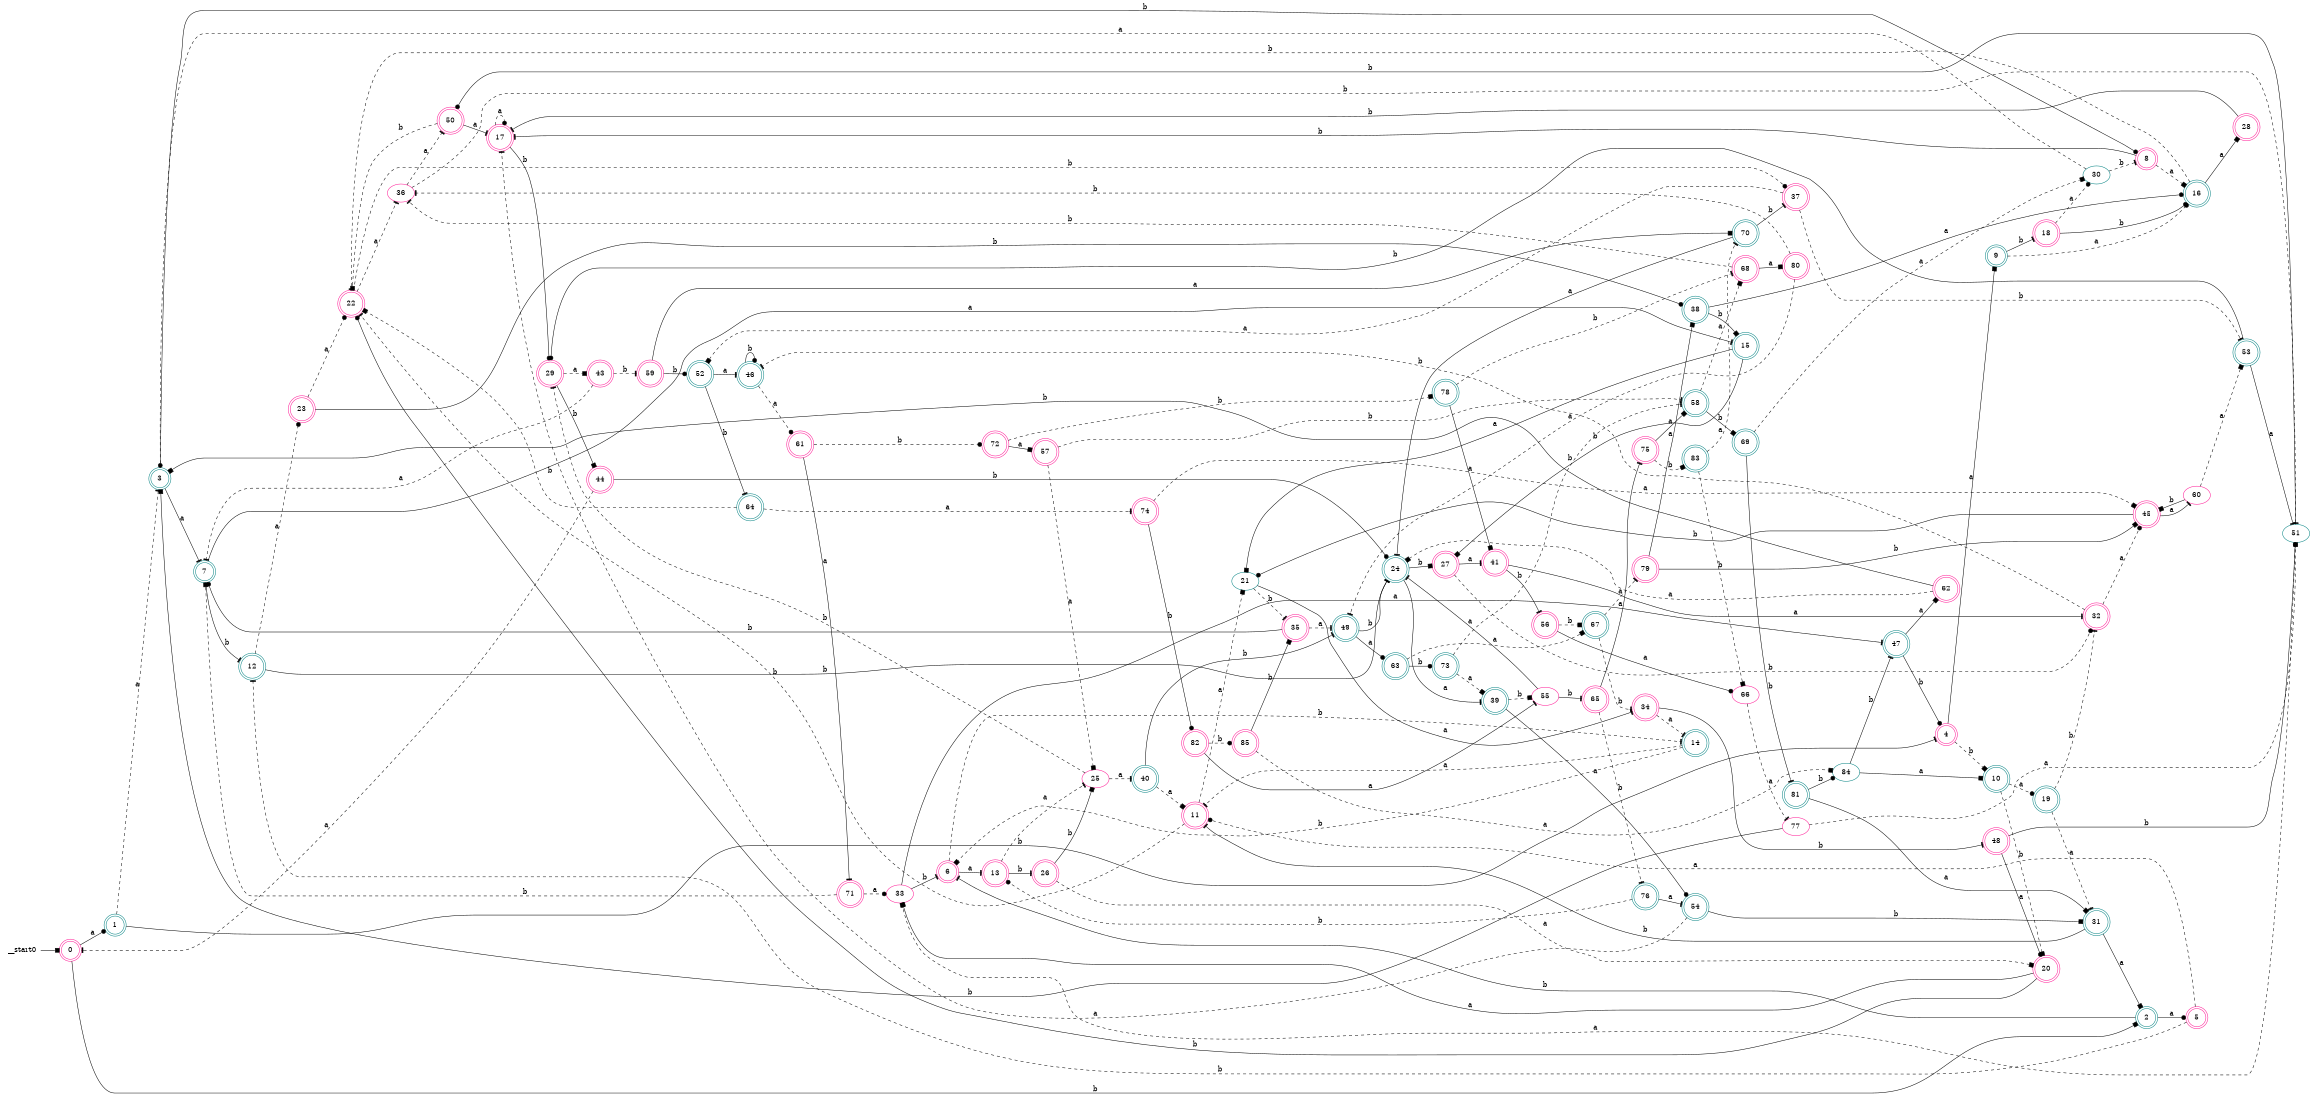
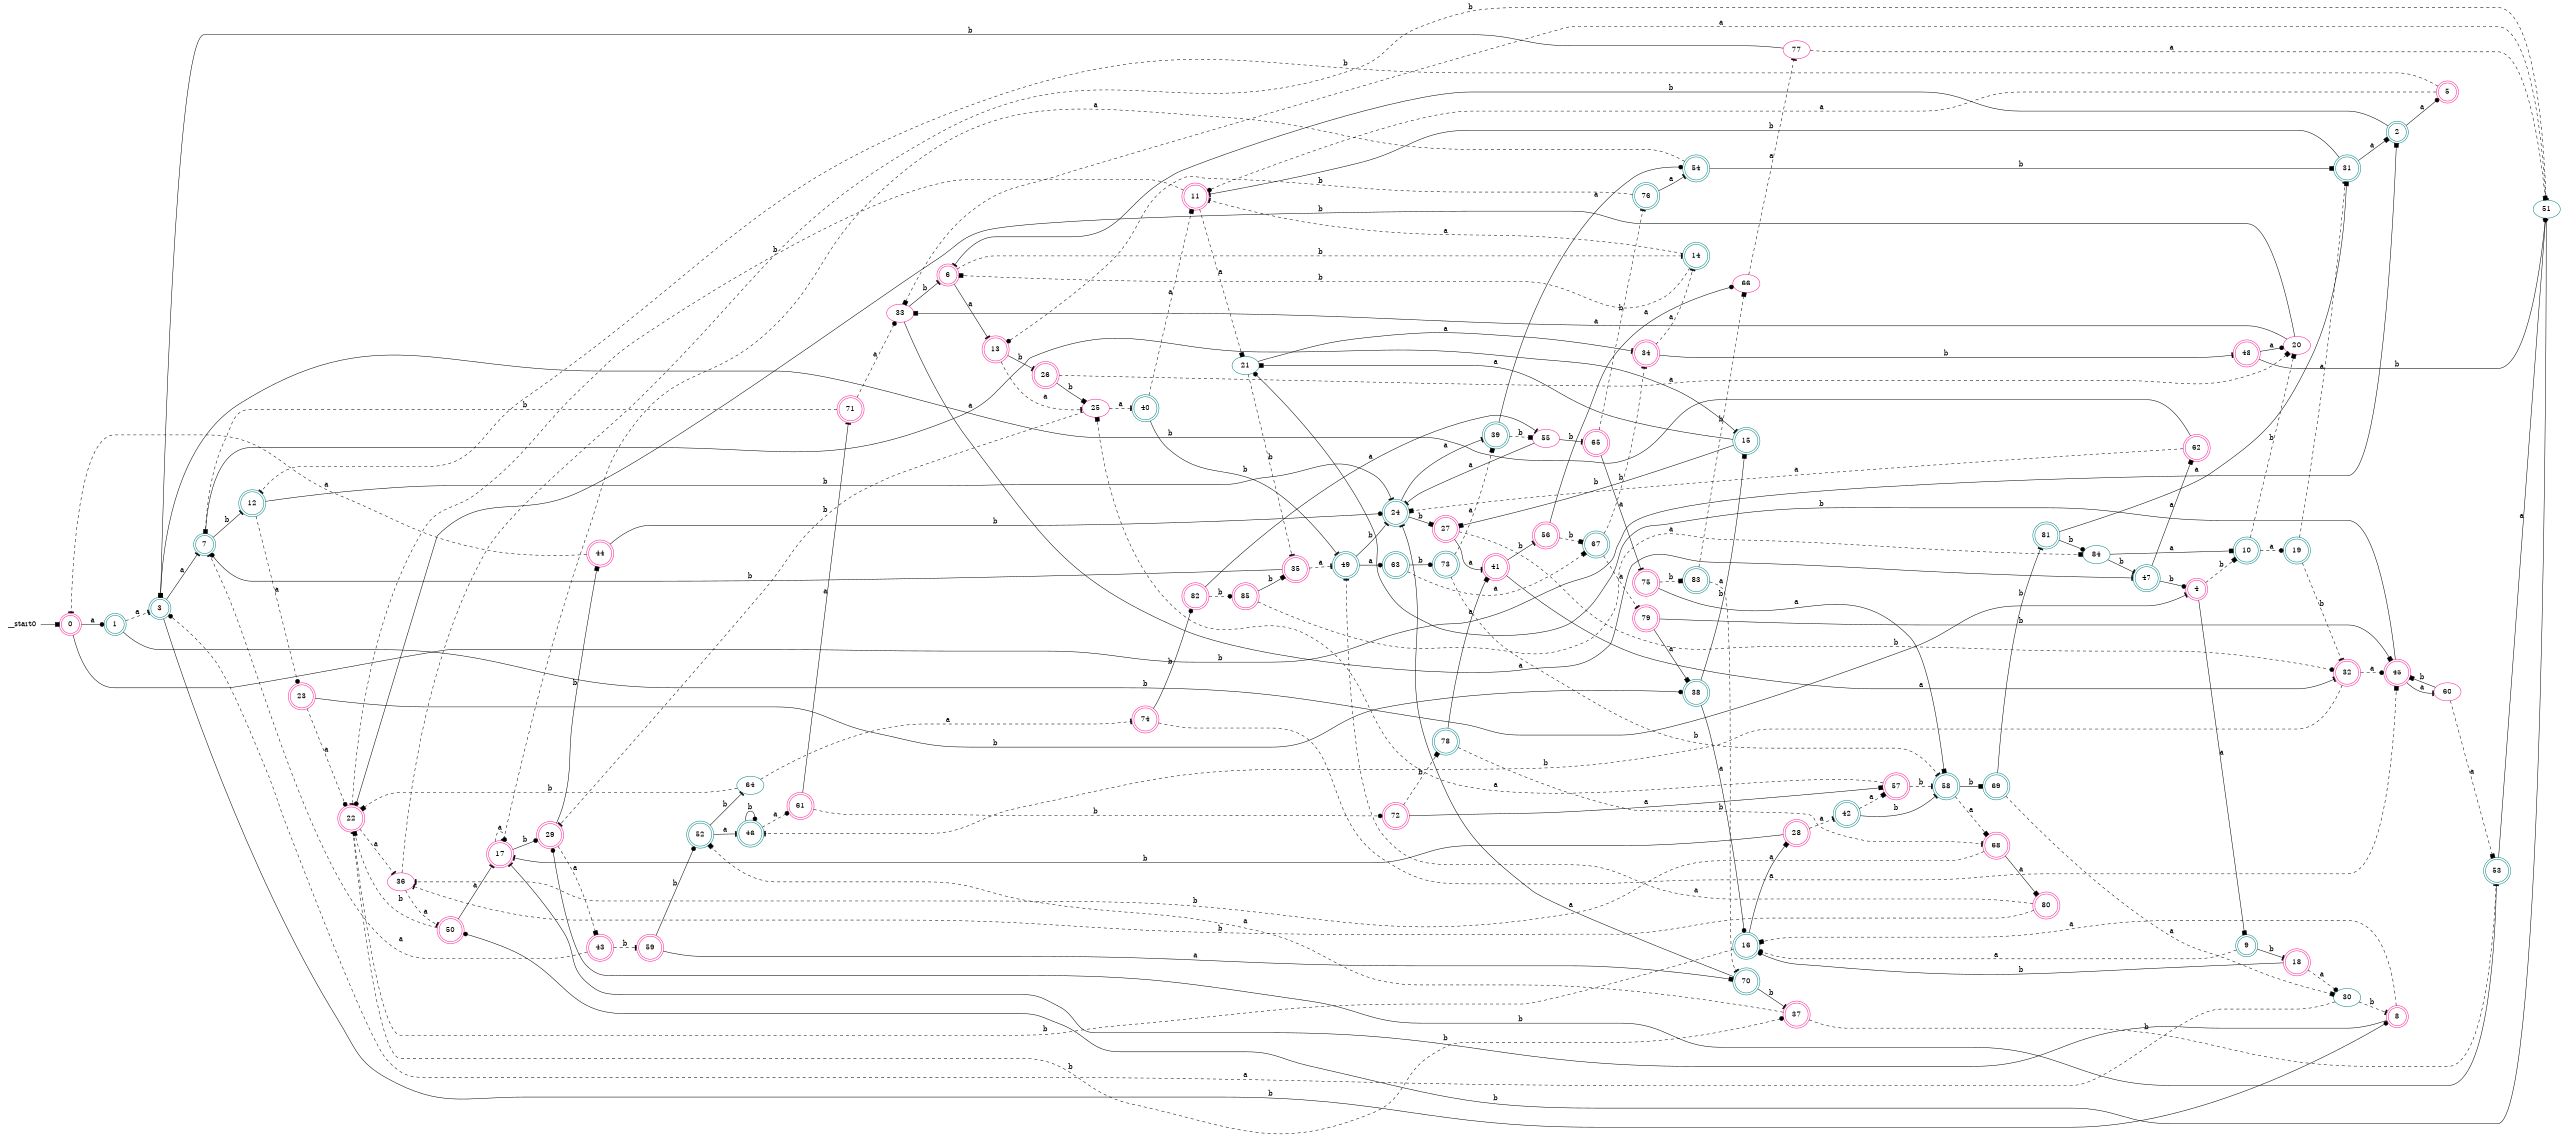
(750, 507) -> (750, 785)
none -> (1847, 814)
(2046, 969) -> (2297, 345)
